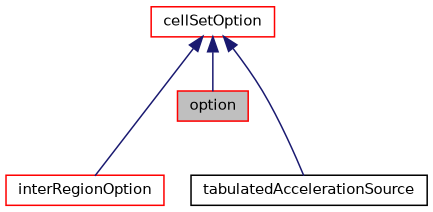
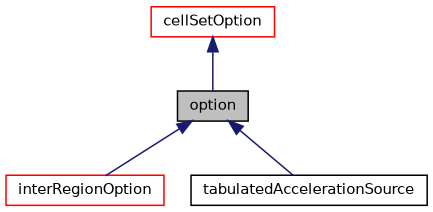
(213, 106) -> (213, 106)
(273, 110) -> (267, 153)
(144, 112) -> (142, 152)
